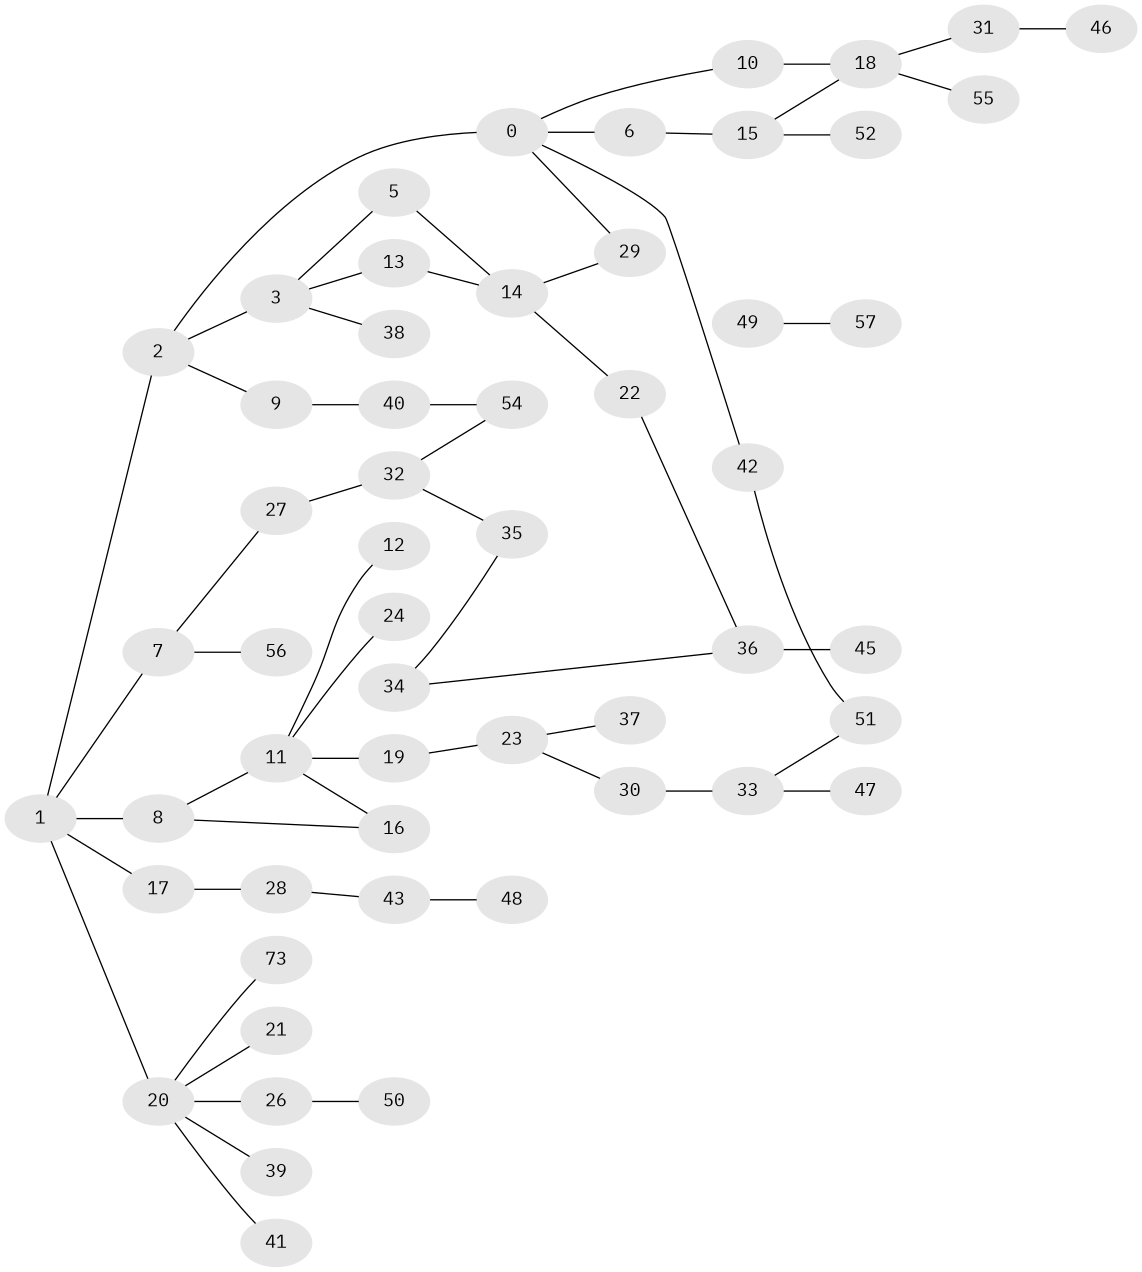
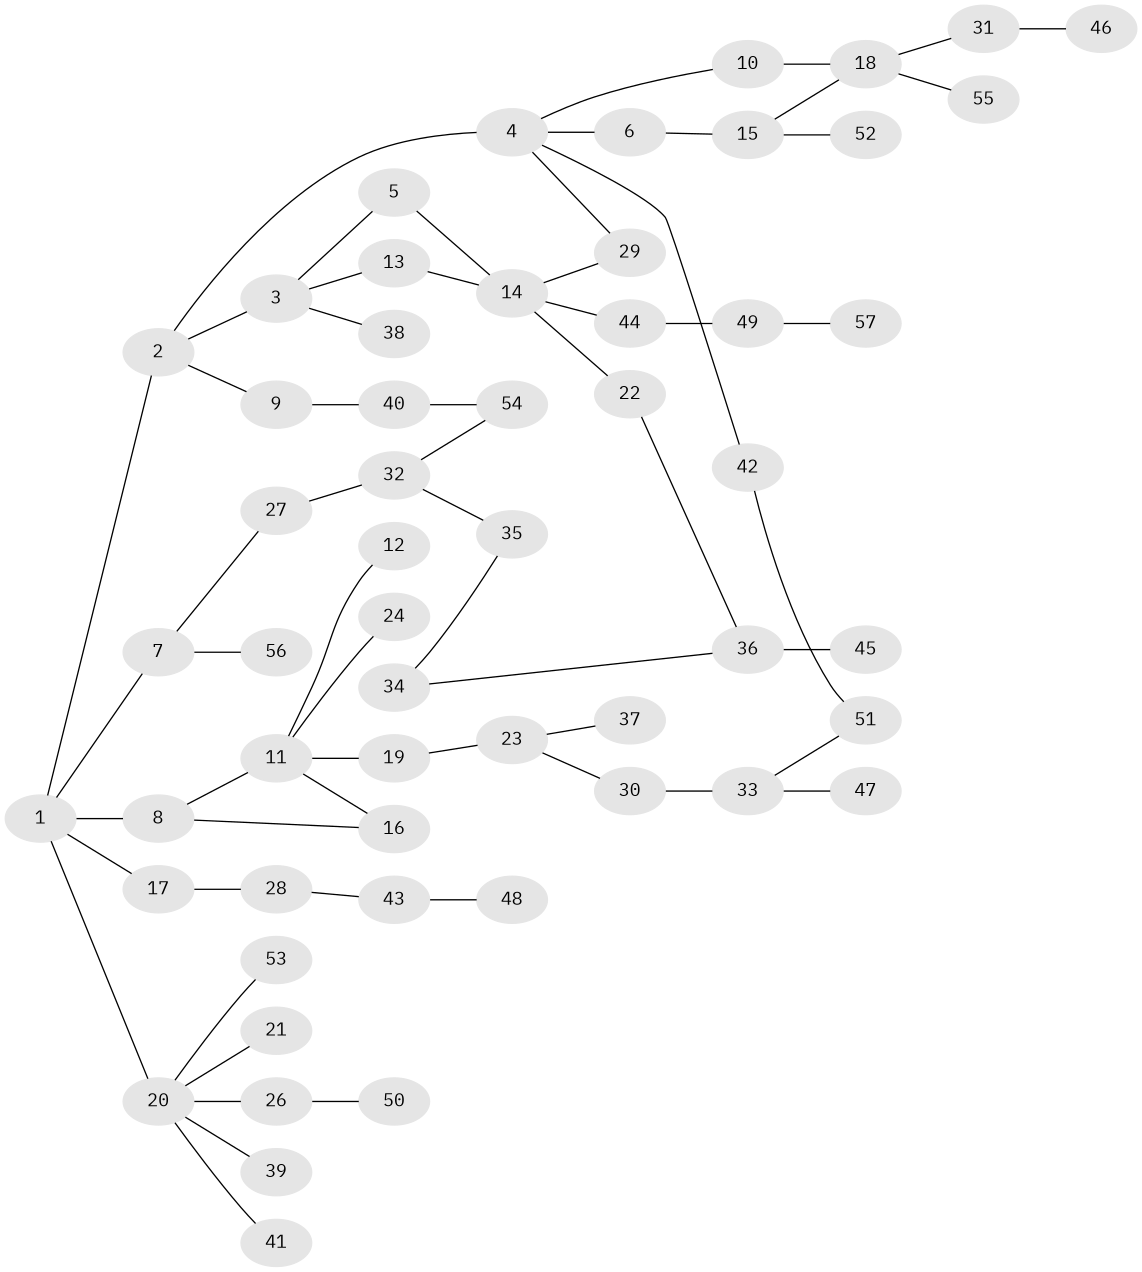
(512, 132) -> (512, 132)
none -> (630, 324)
(276, 960) -> (276, 960)
